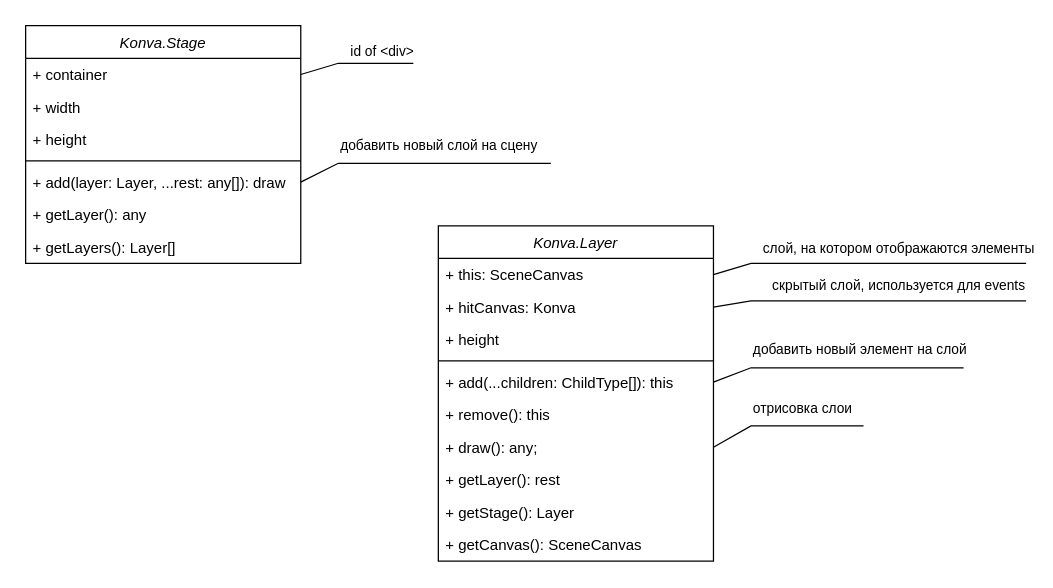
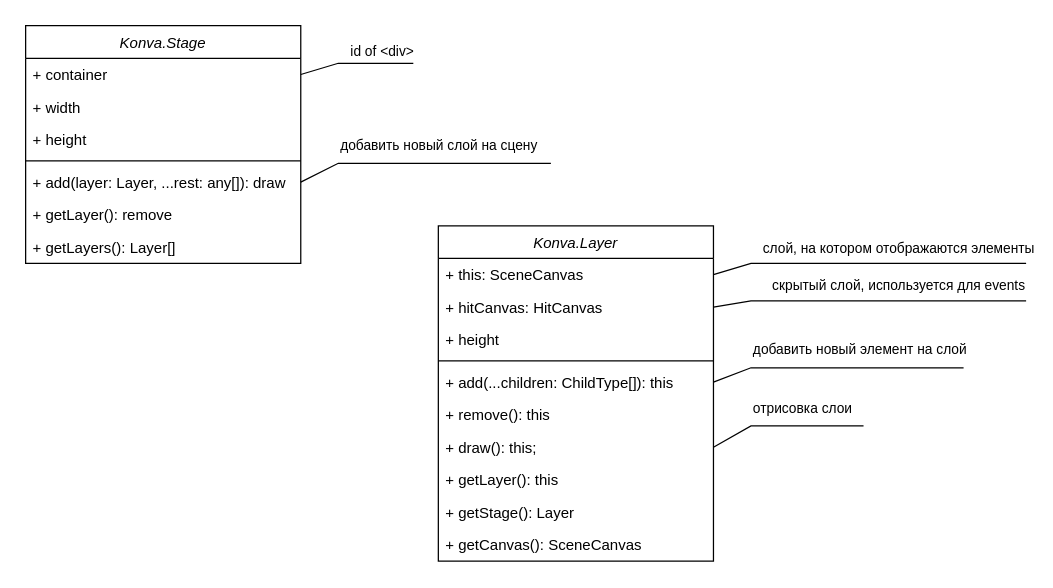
(100, 215) -> (113, 215)
(515, 308) -> (530, 308)
(496, 448) -> (498, 448)
(517, 480) -> (515, 480)
